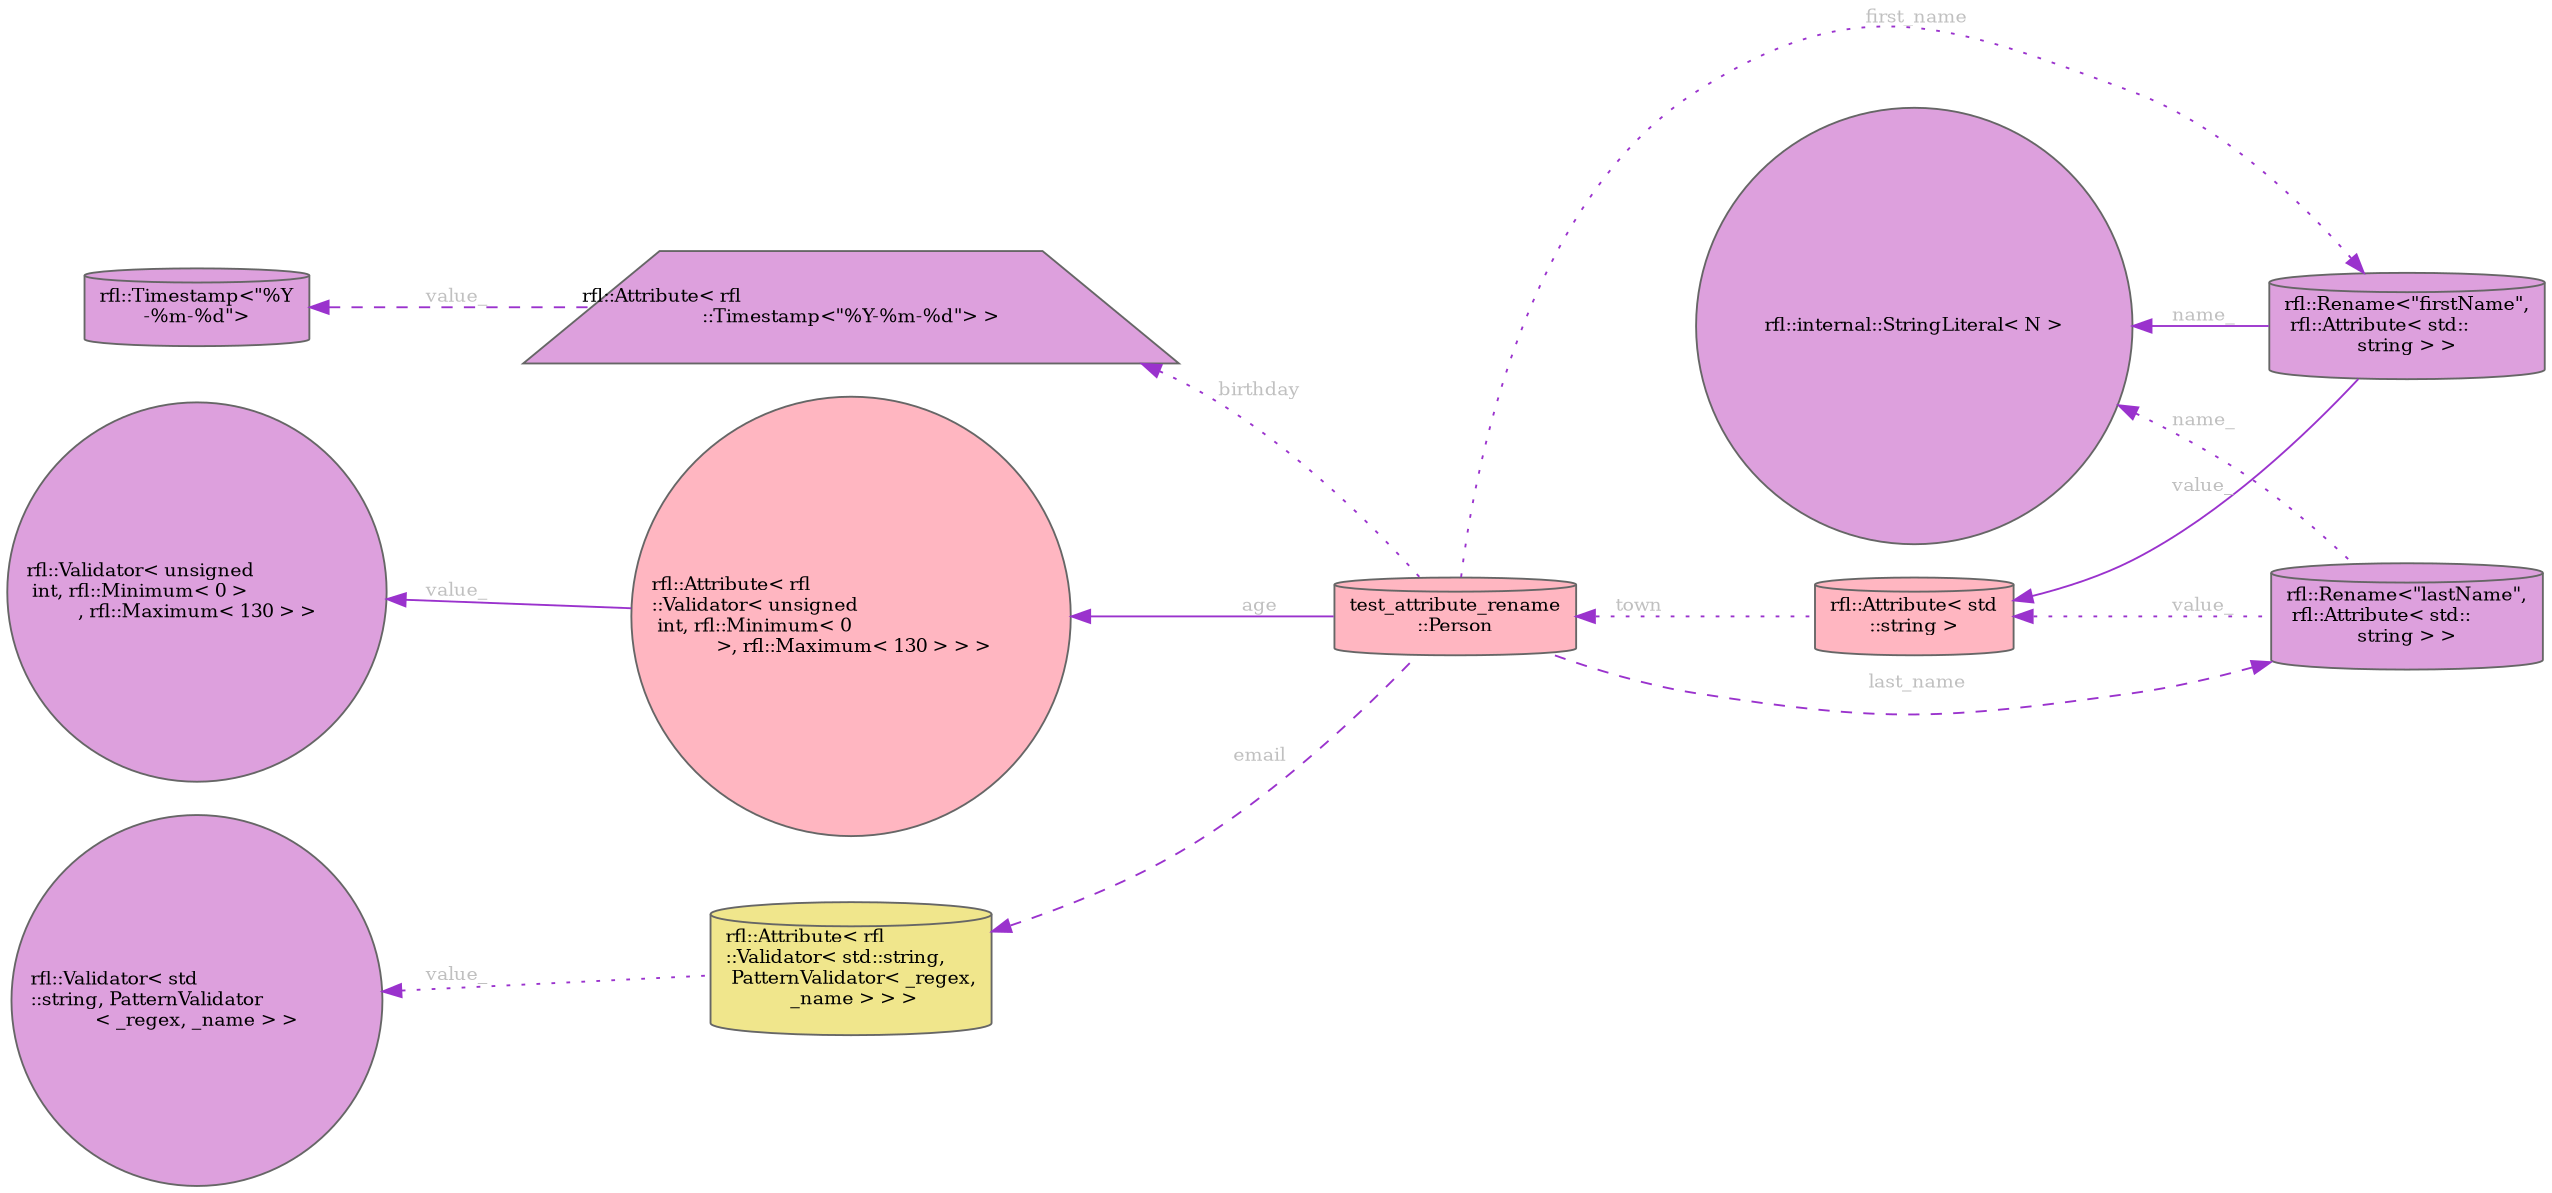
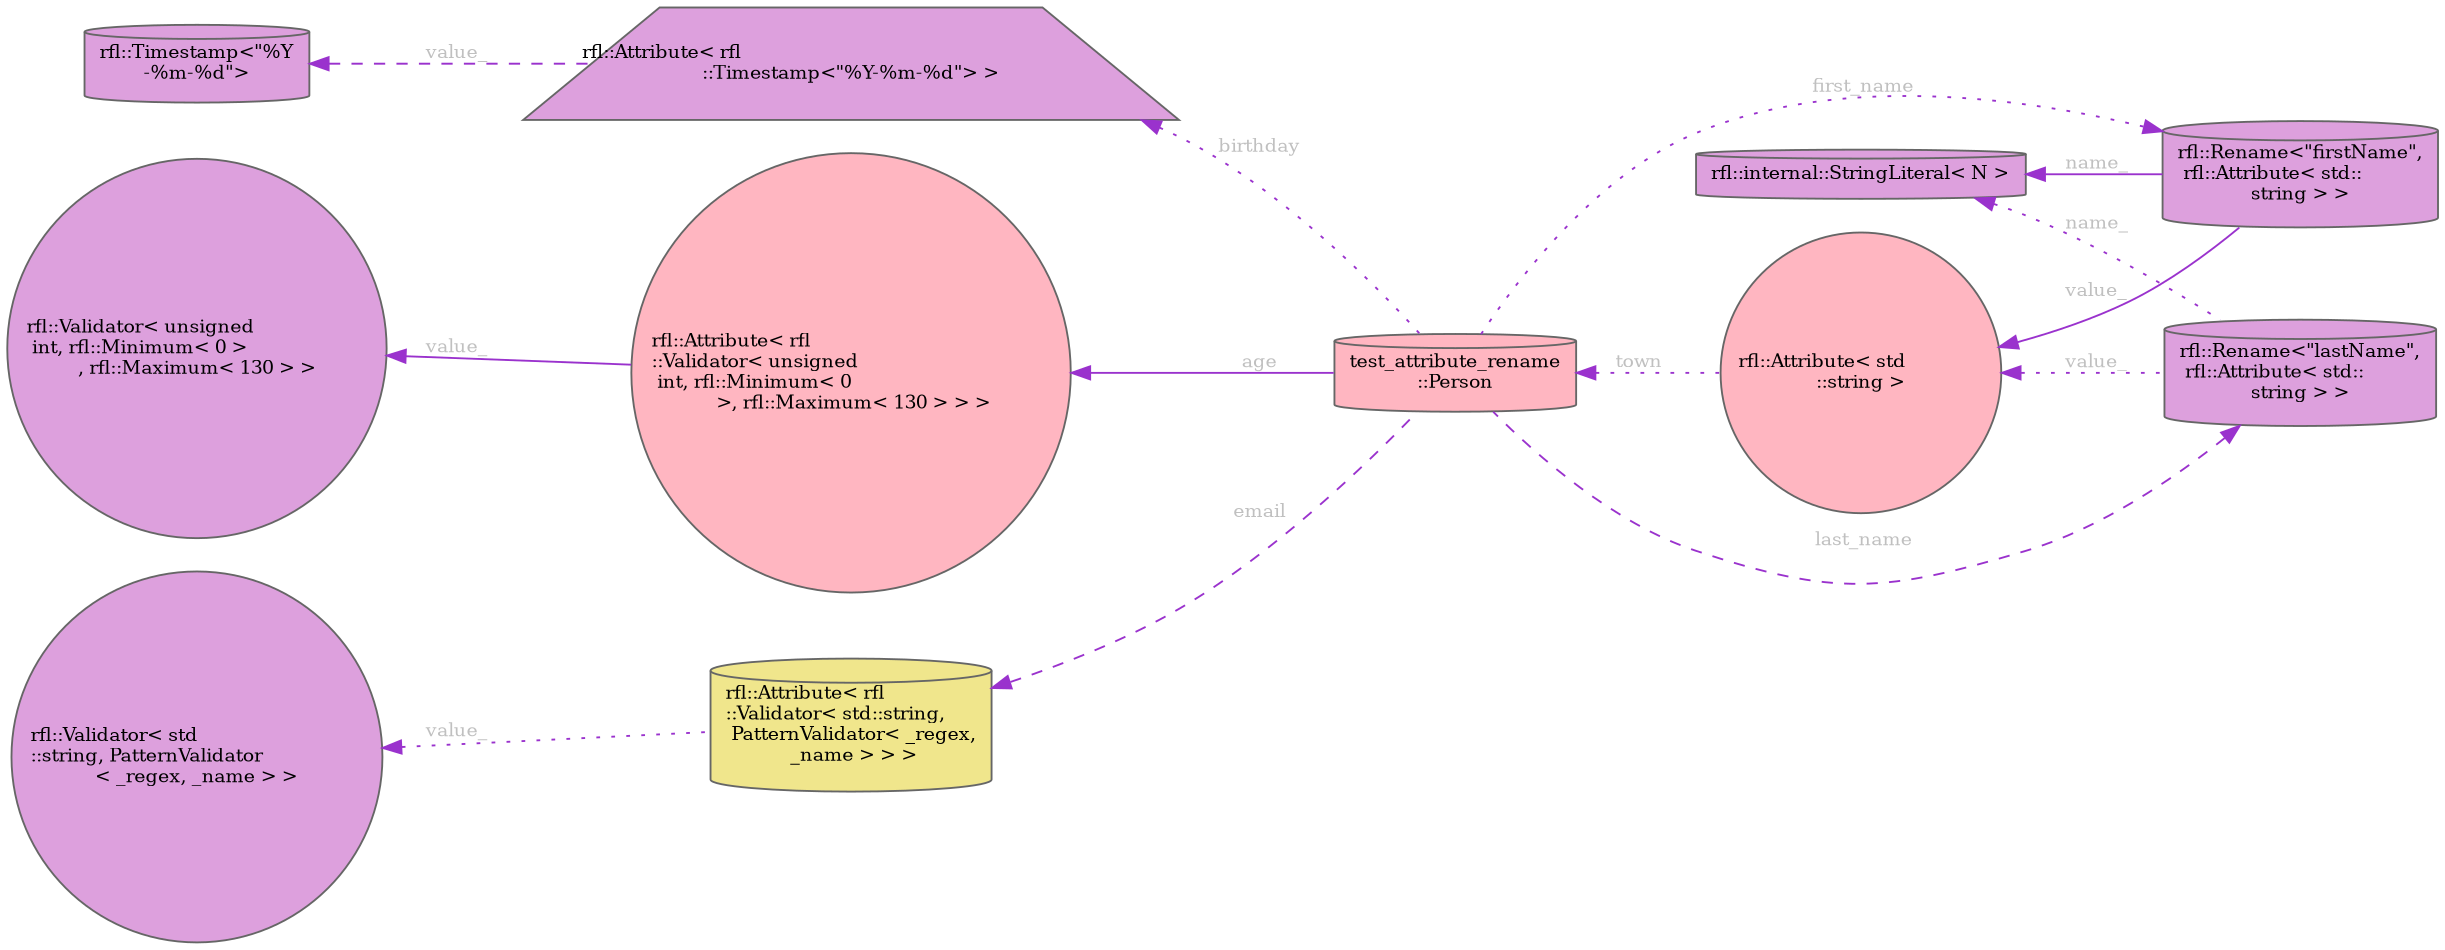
(1914, 326) -> (1861, 174)
(1914, 616) -> (1861, 373)
